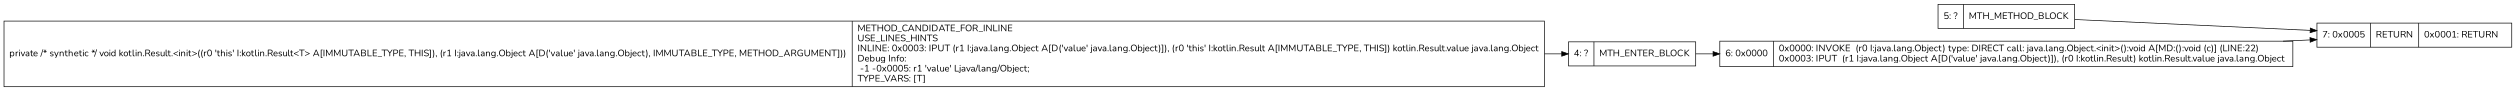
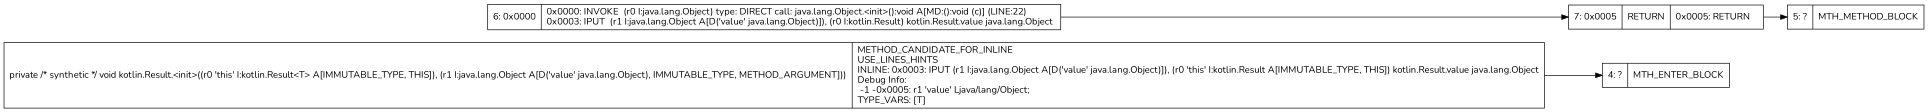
(2192, 25) -> (1772, 17)
(2465, 35) -> (1717, 17)
(1704, 54) -> none
